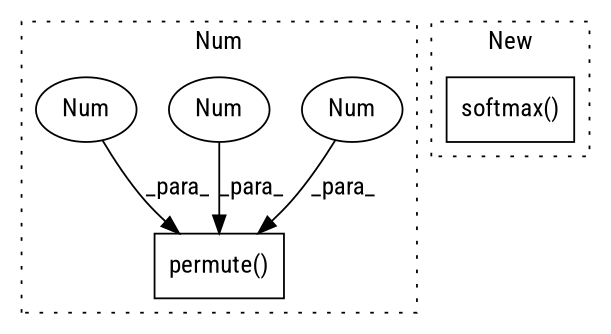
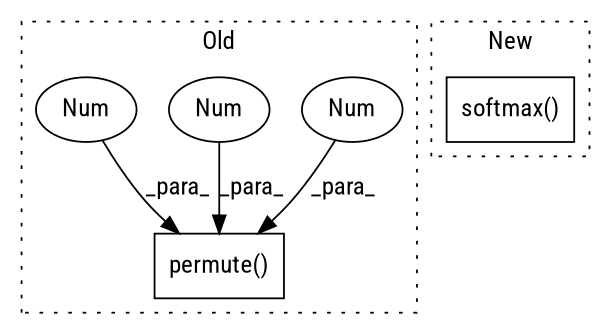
(219, 42) -> (219, 42)
